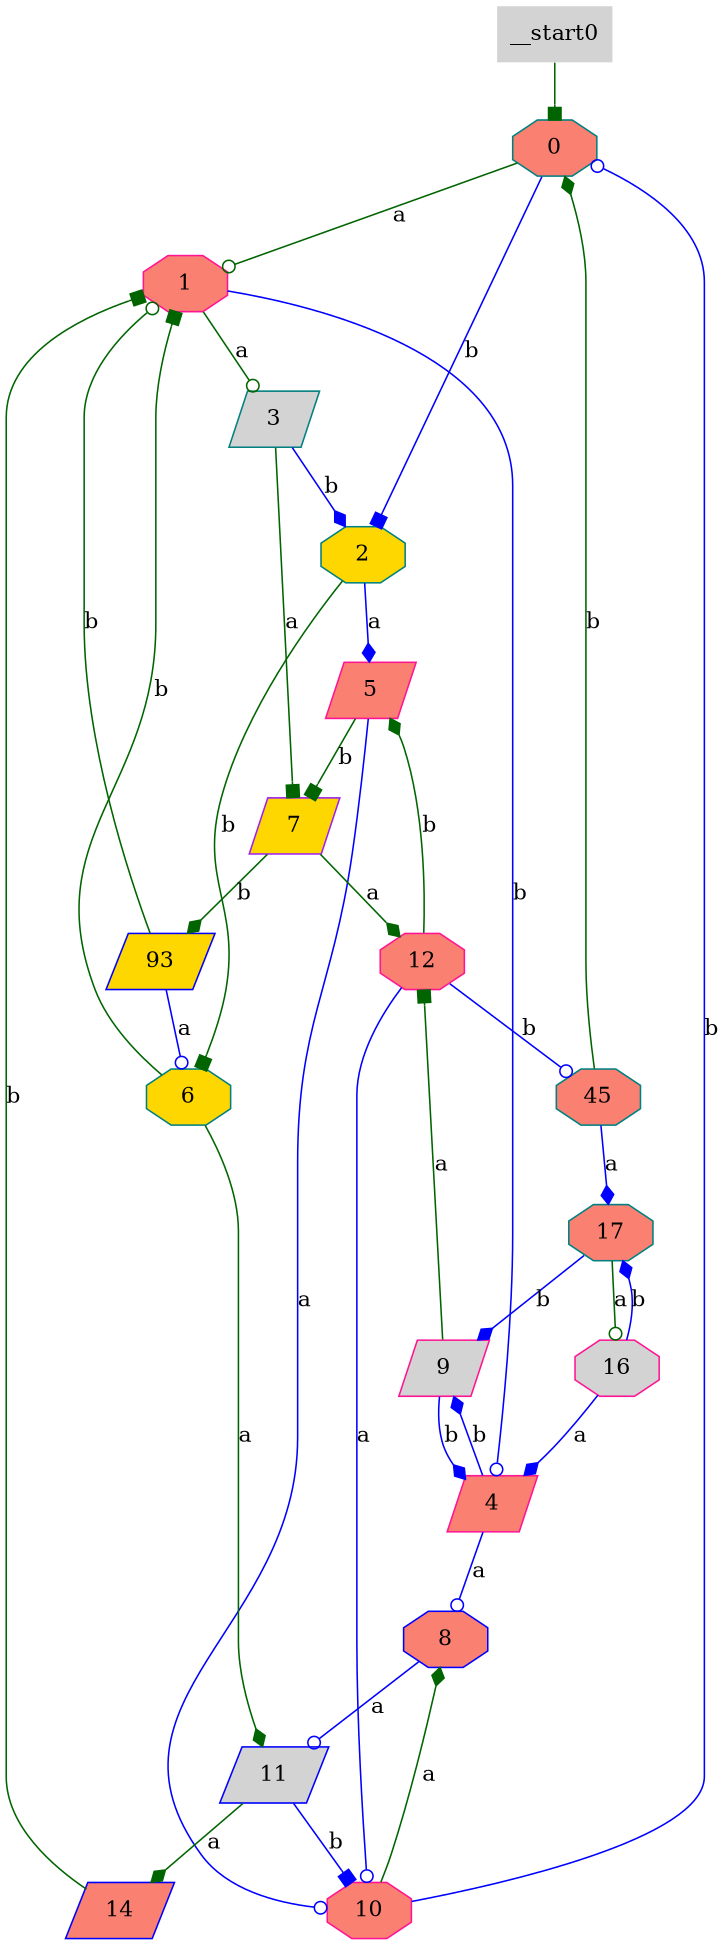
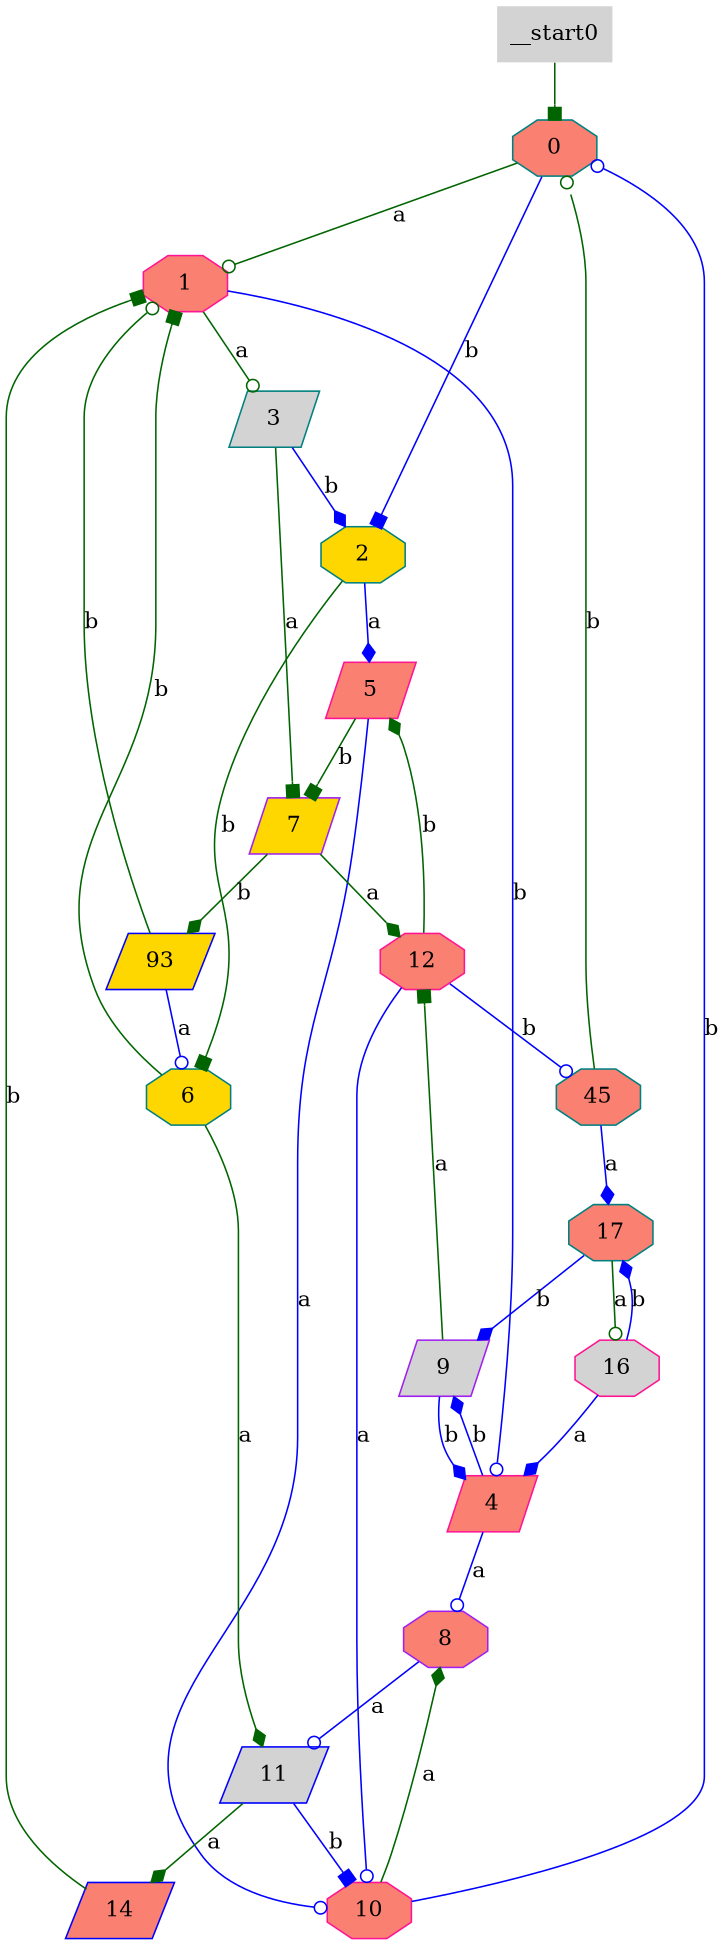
(586, 631) -> (586, 631)
(444, 1368) -> (444, 1368)
(446, 1639) -> (446, 1639)
